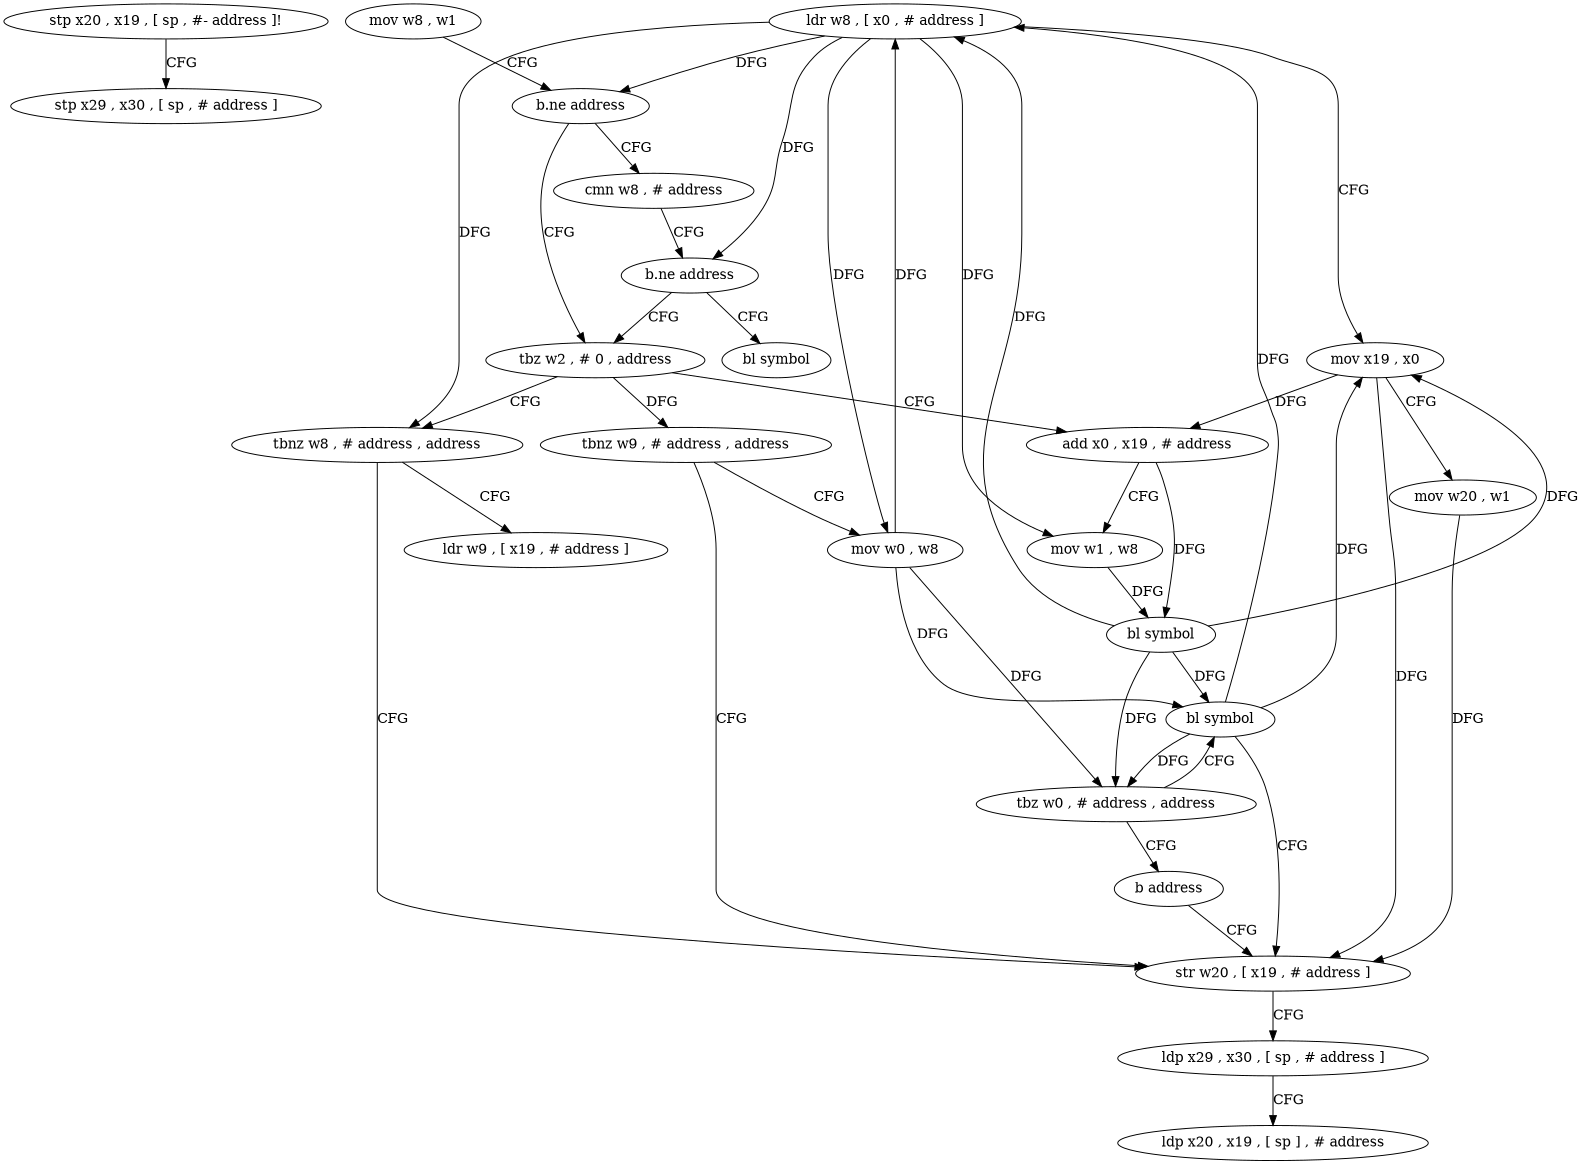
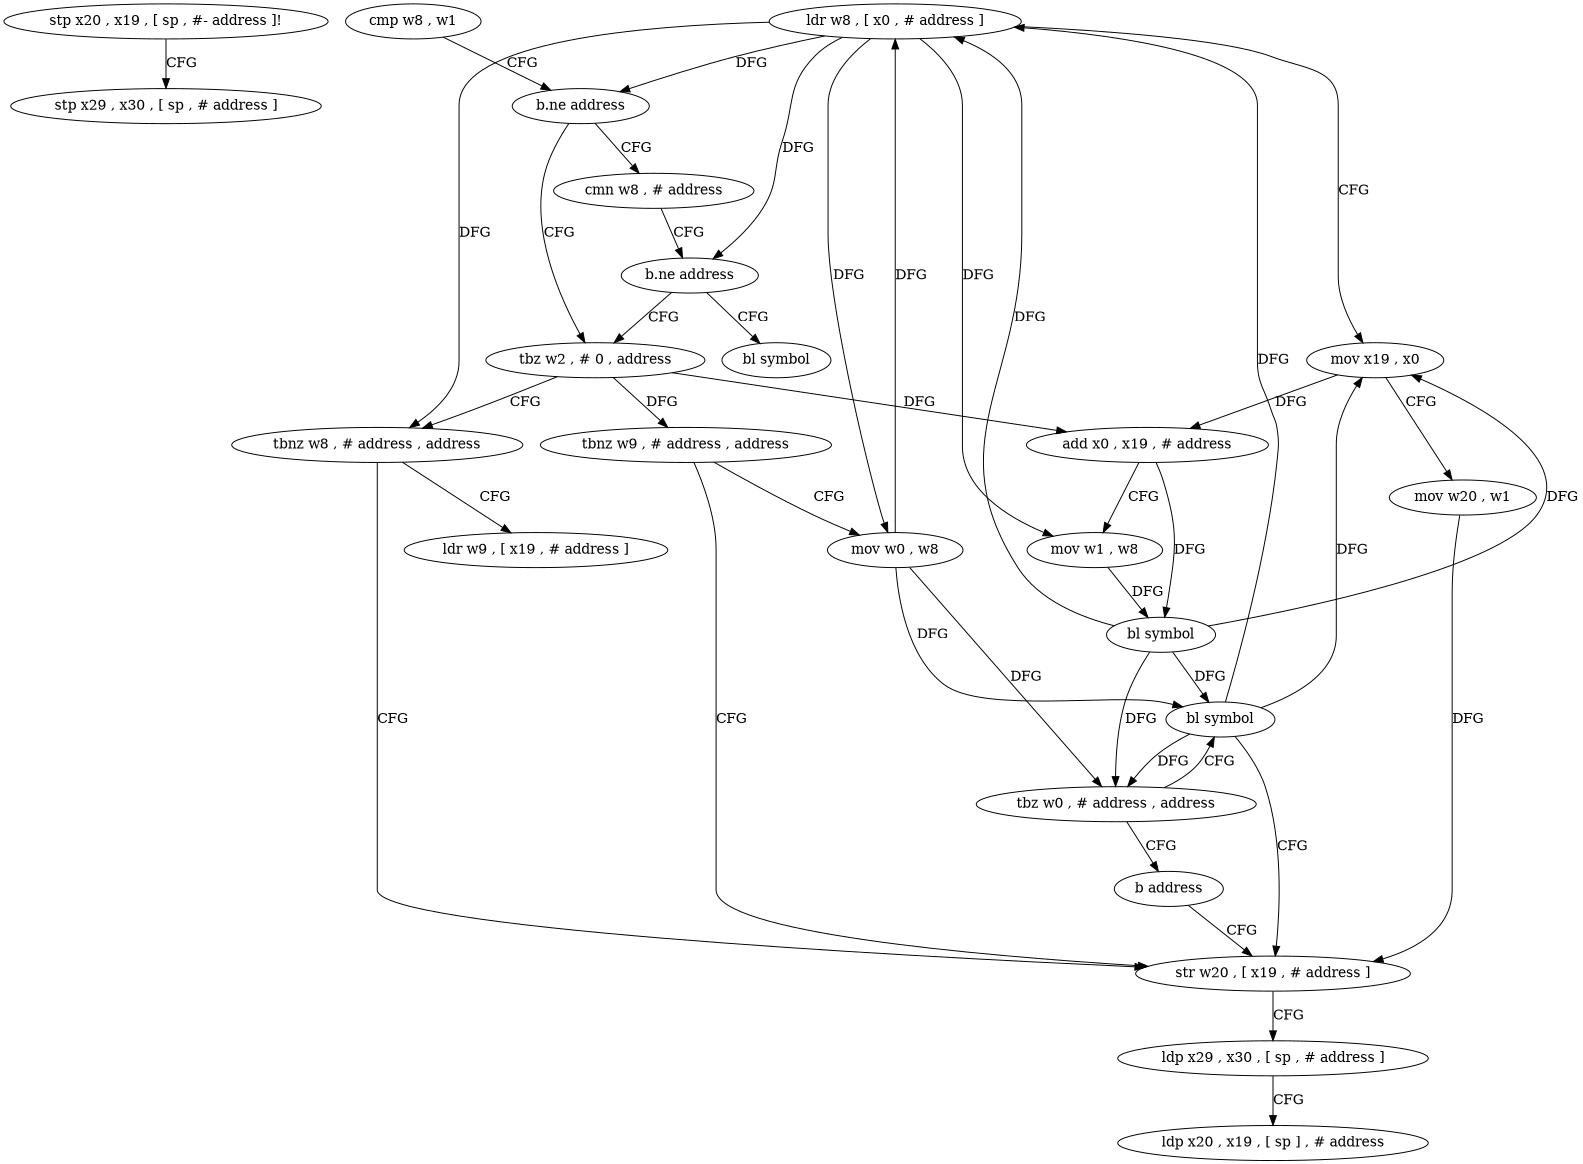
(413, 21) -> (413, 21)
(920, 403) -> (920, 403)
(1396, 679) -> none
